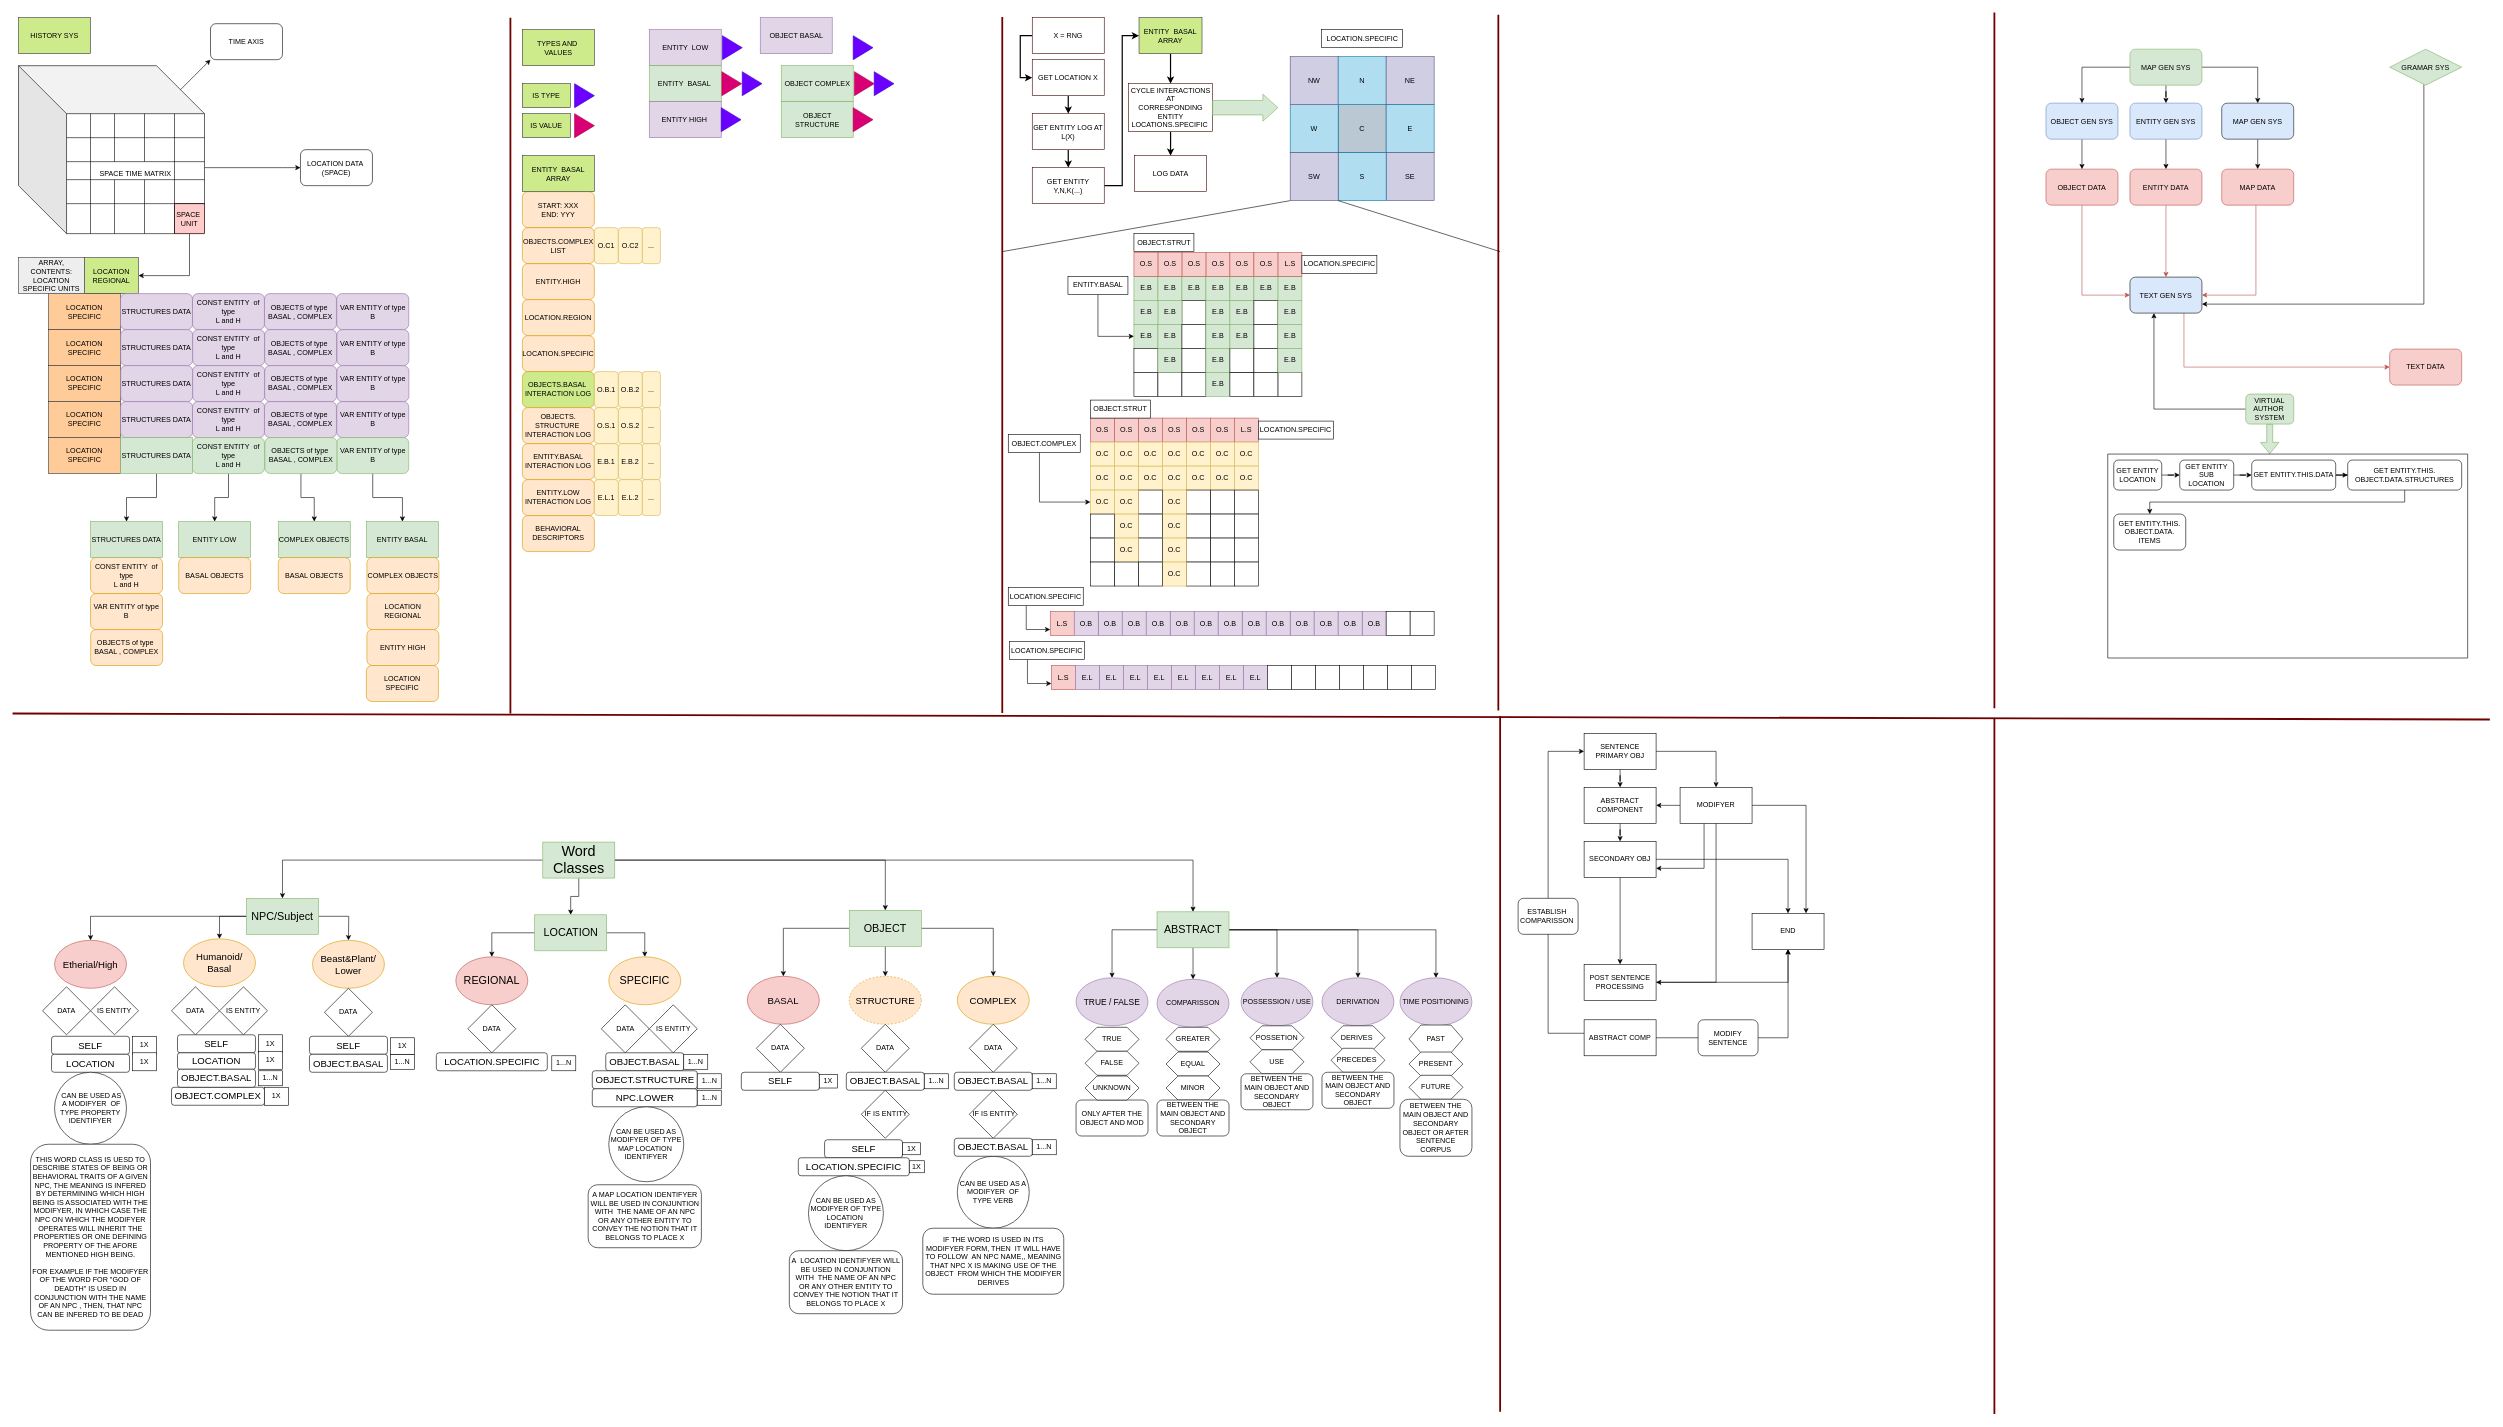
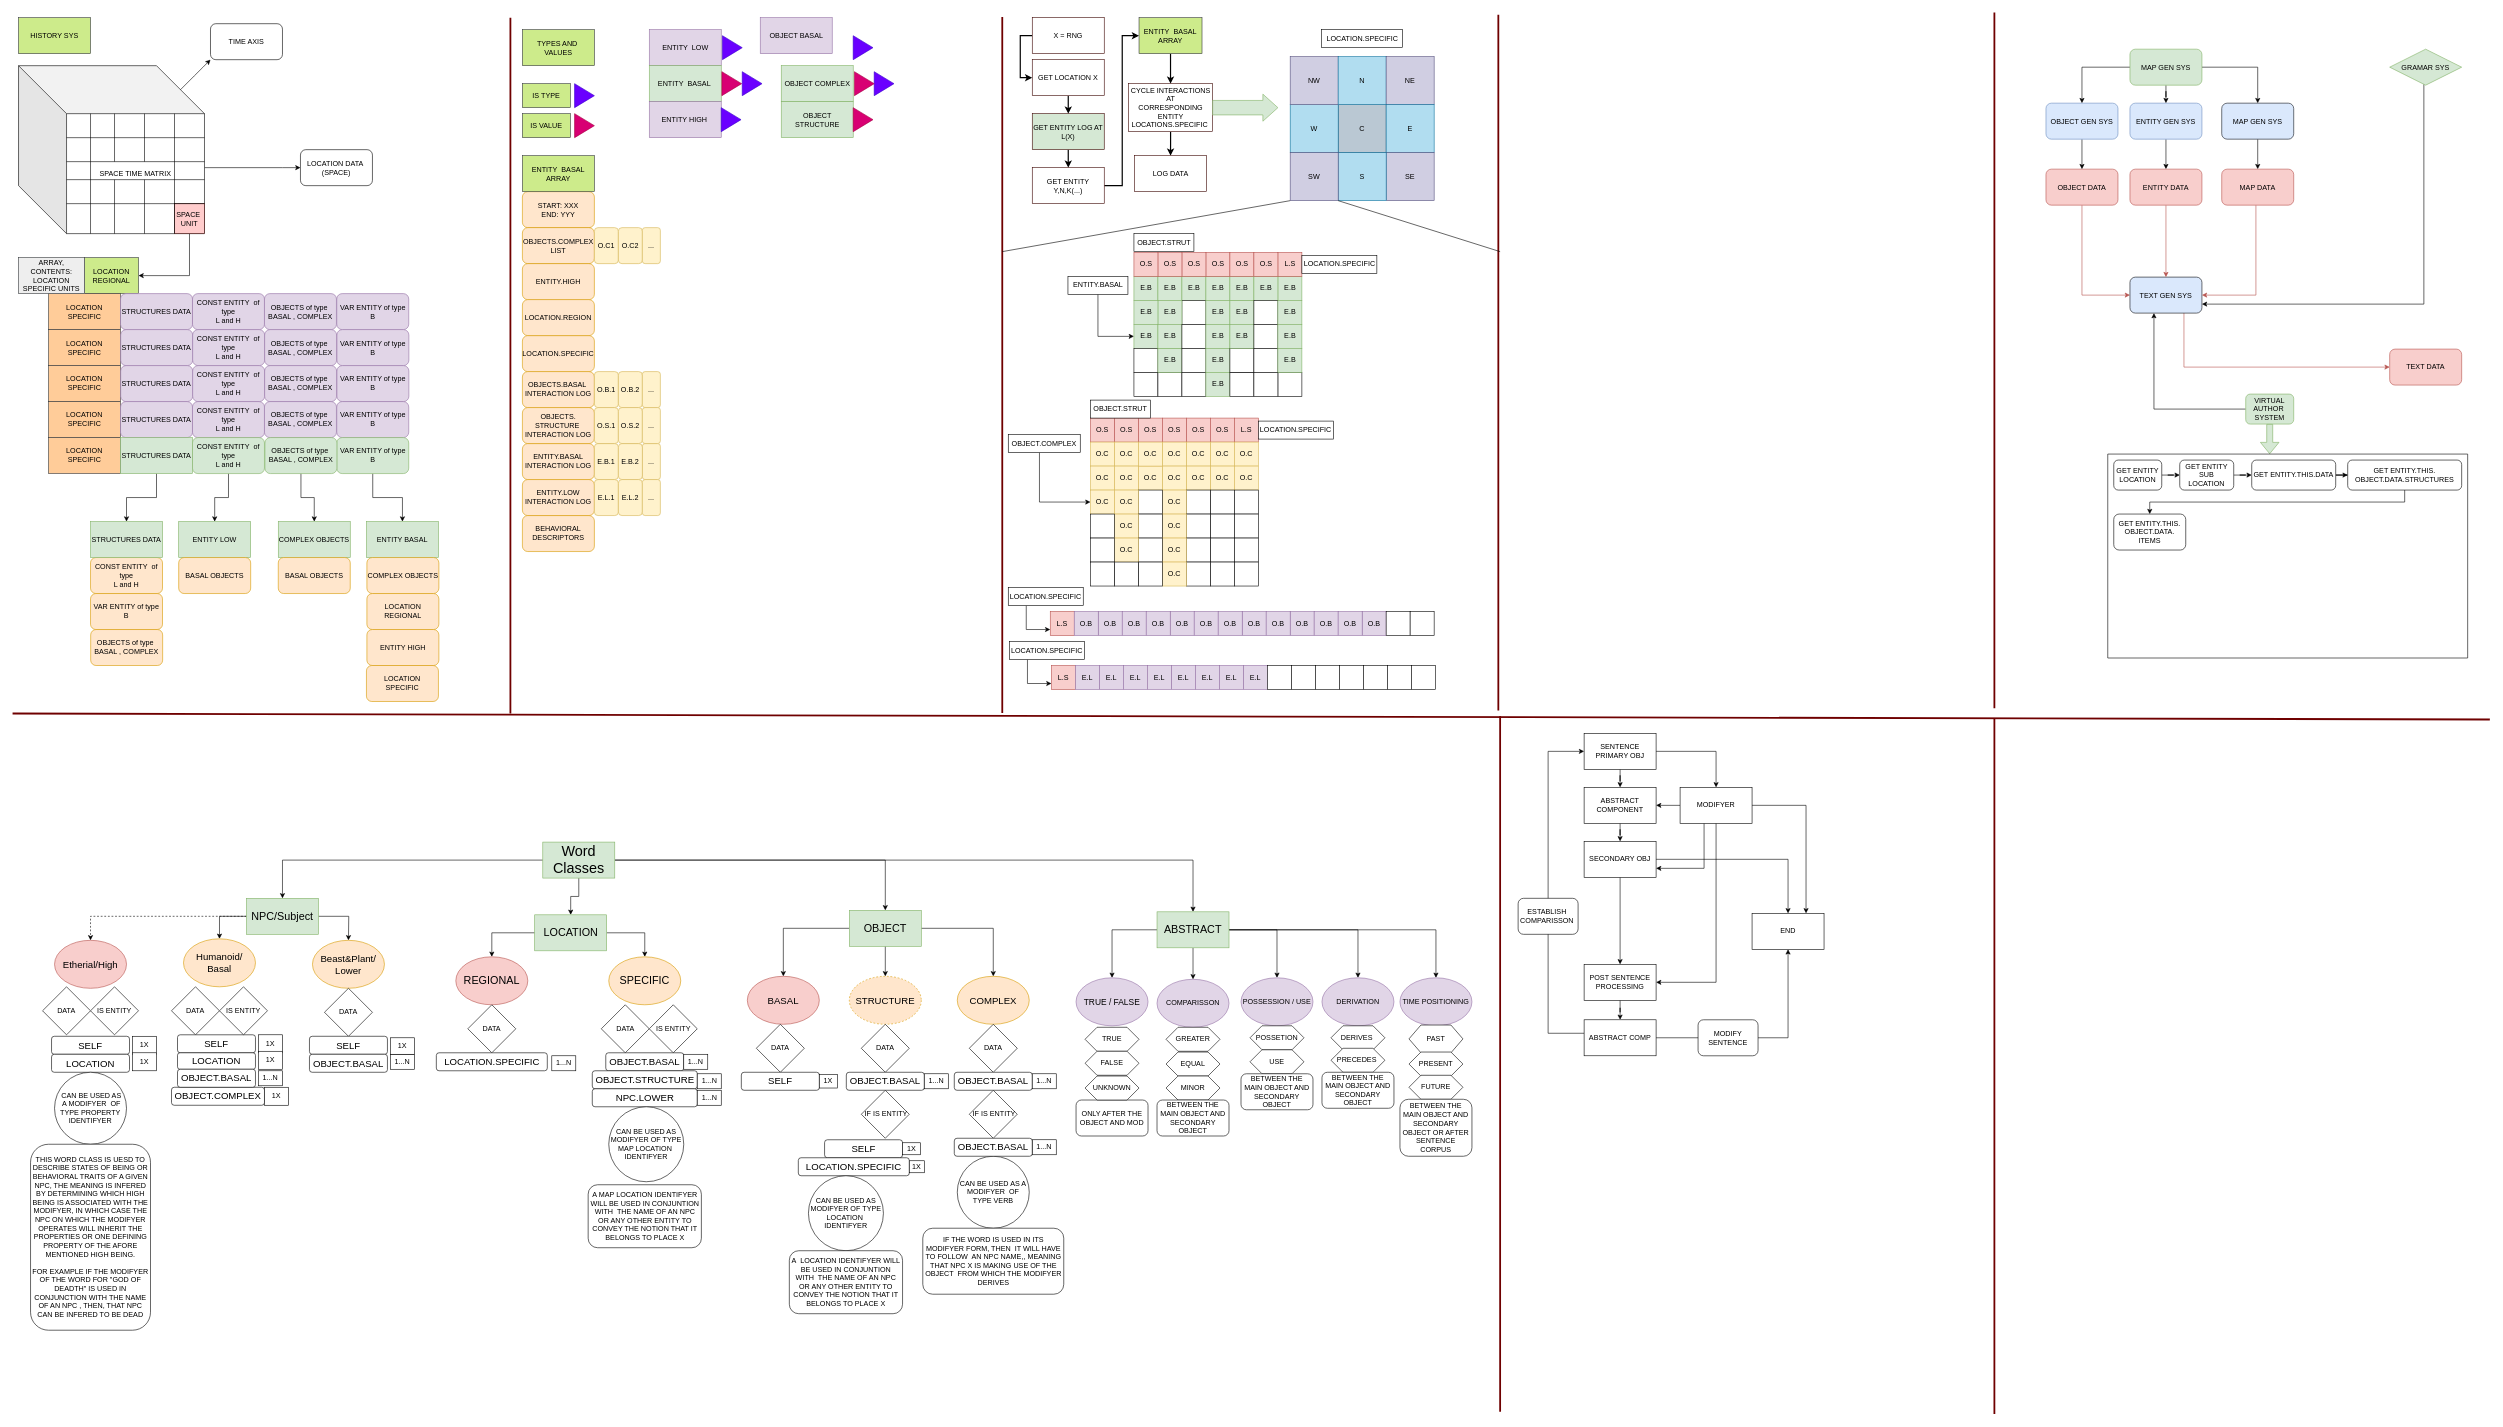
(1068, 132) -> (1068, 132)
(558, 390) -> (558, 390)
(144, 917) -> (144, 917)
(1751, 983) -> (1620, 1009)
